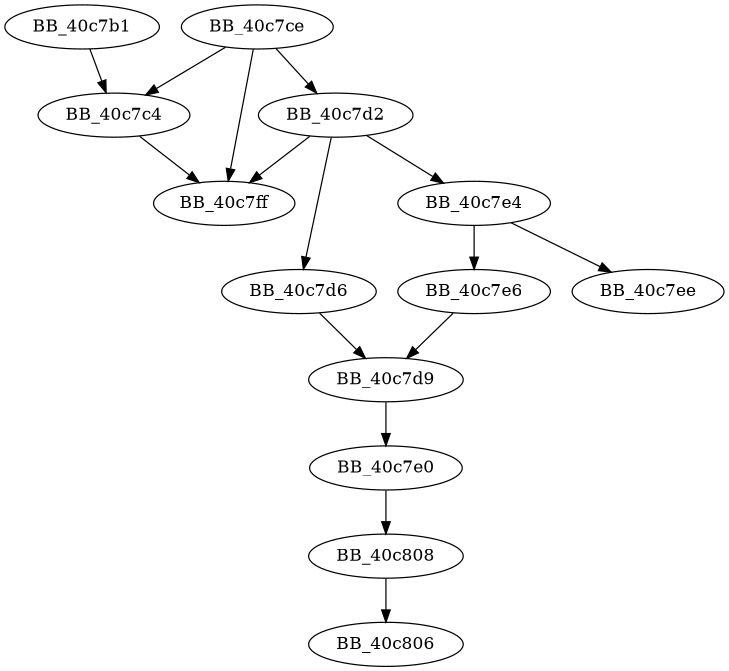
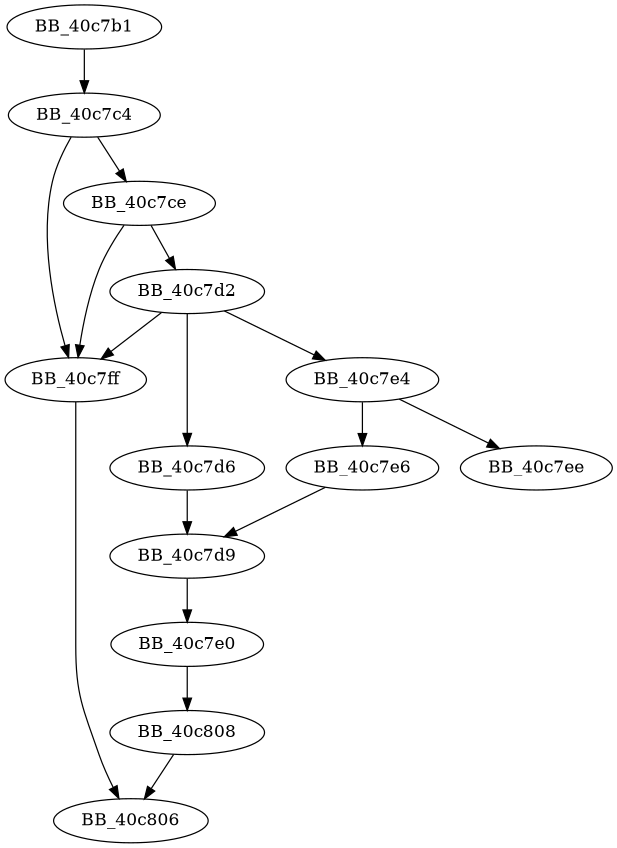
(191, 68) -> (109, 154)
none -> (76, 598)
